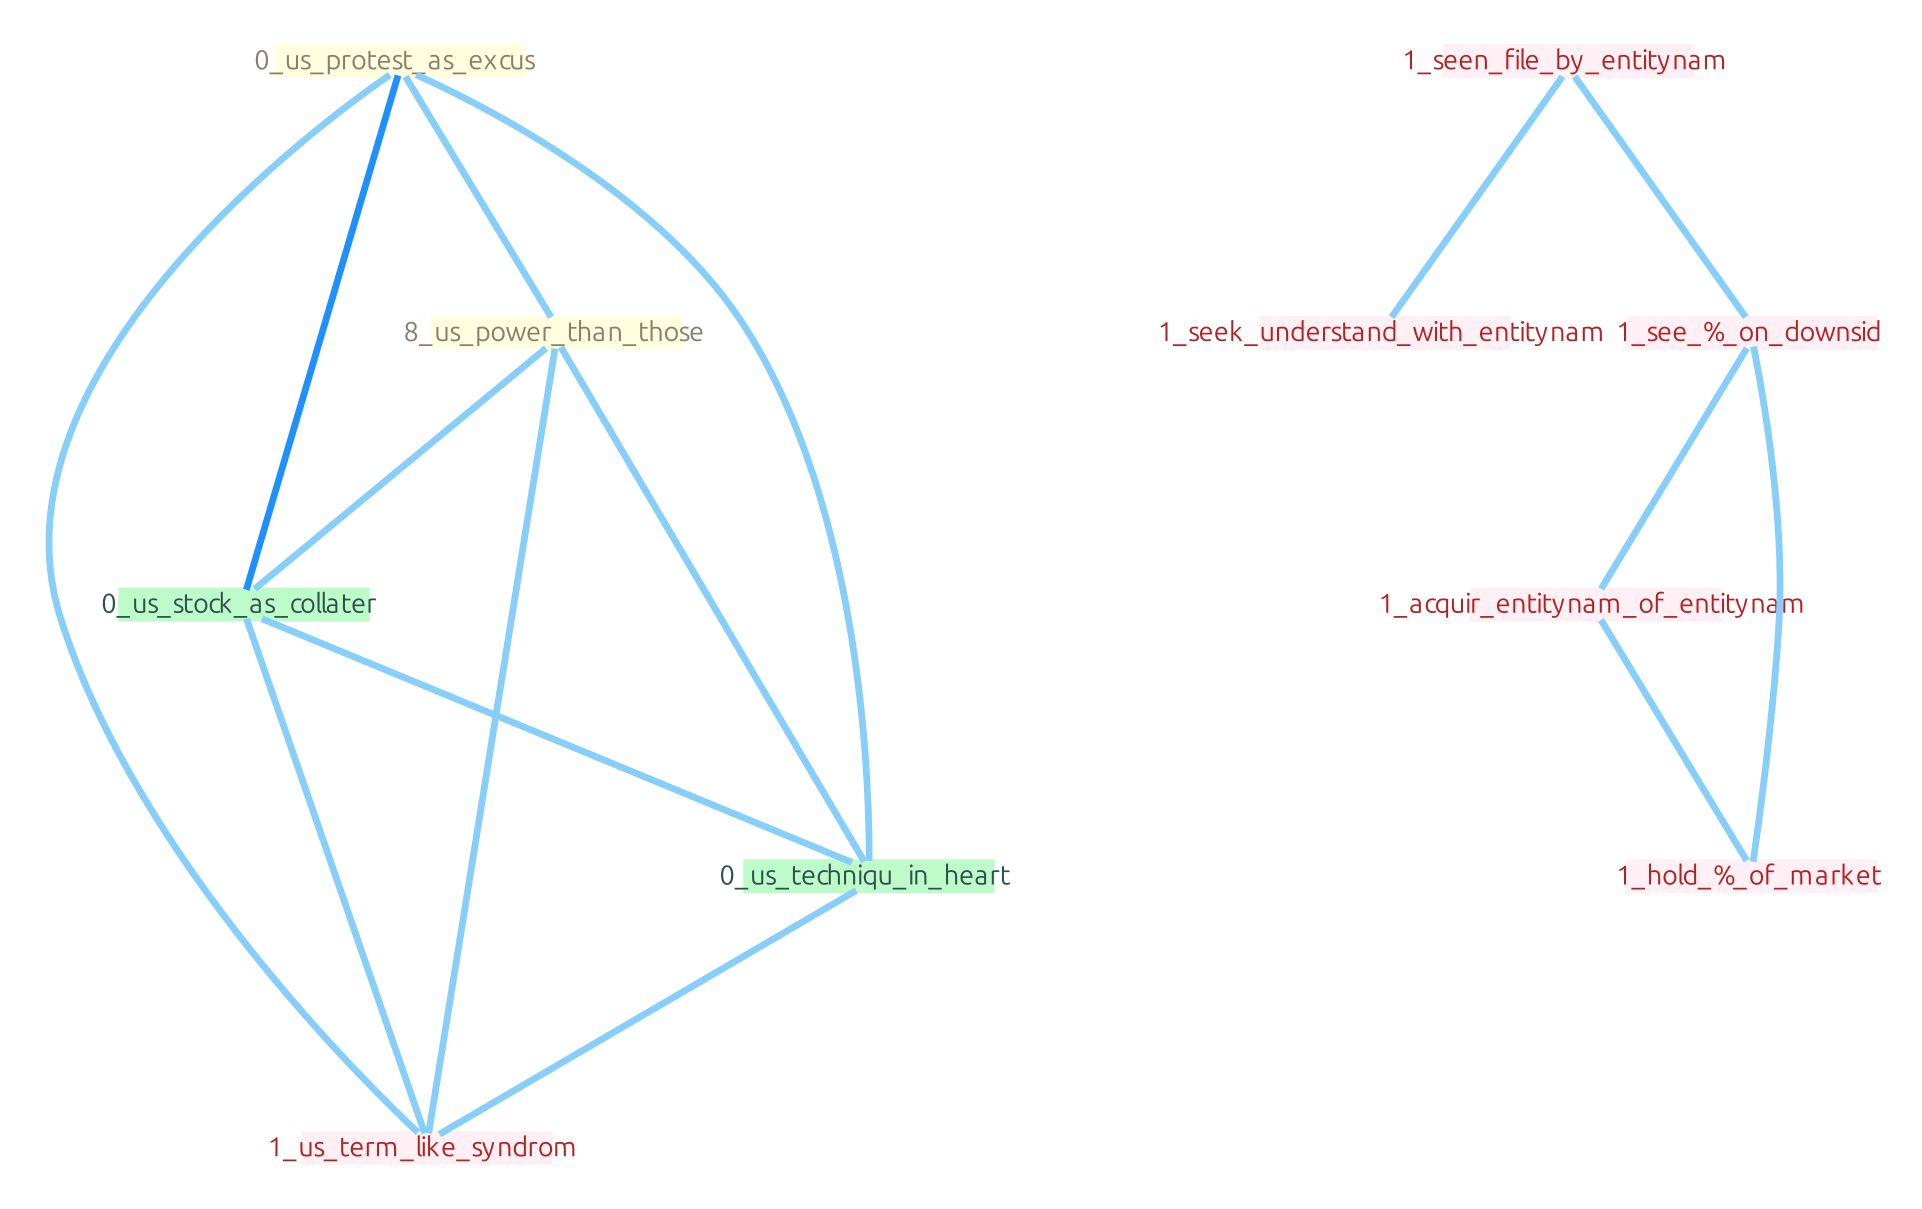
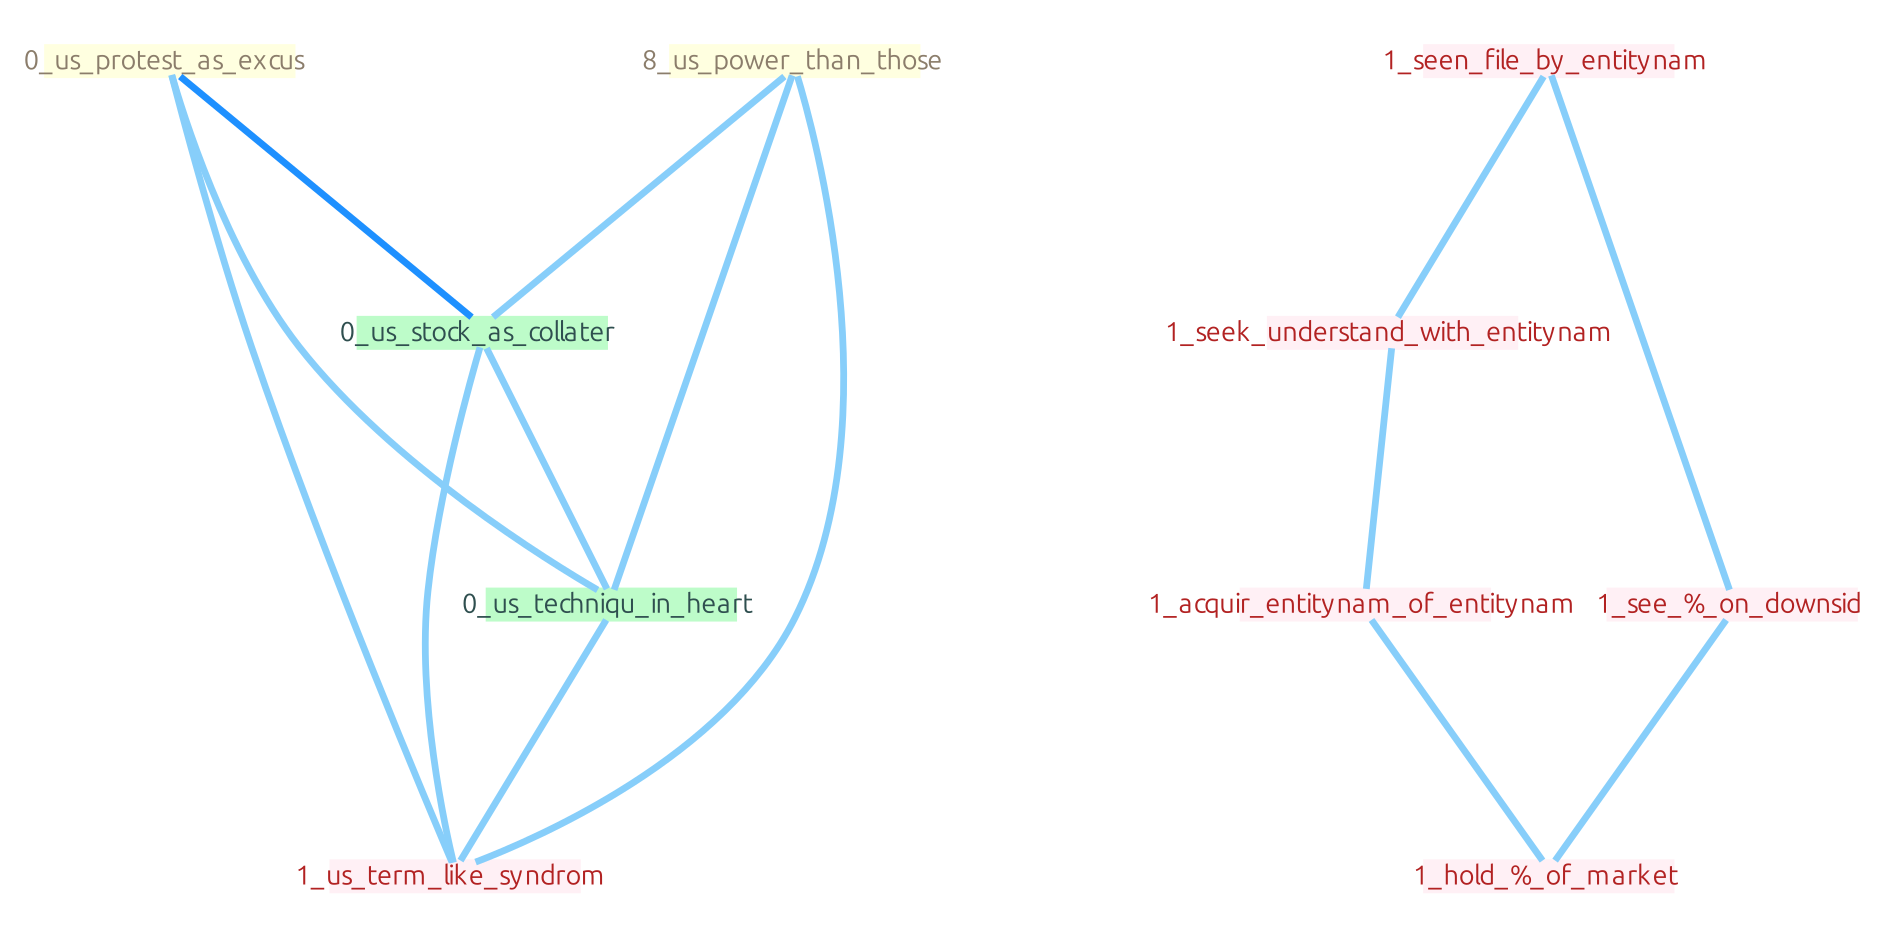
(478, 197) -> none
(1674, 469) -> (1379, 469)
